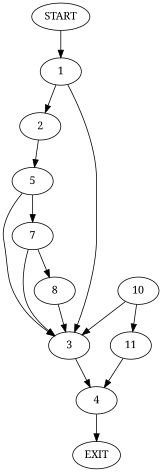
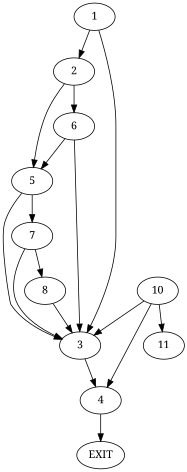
(61, 17) -> none
none -> (74, 126)
(116, 370) -> (131, 342)
